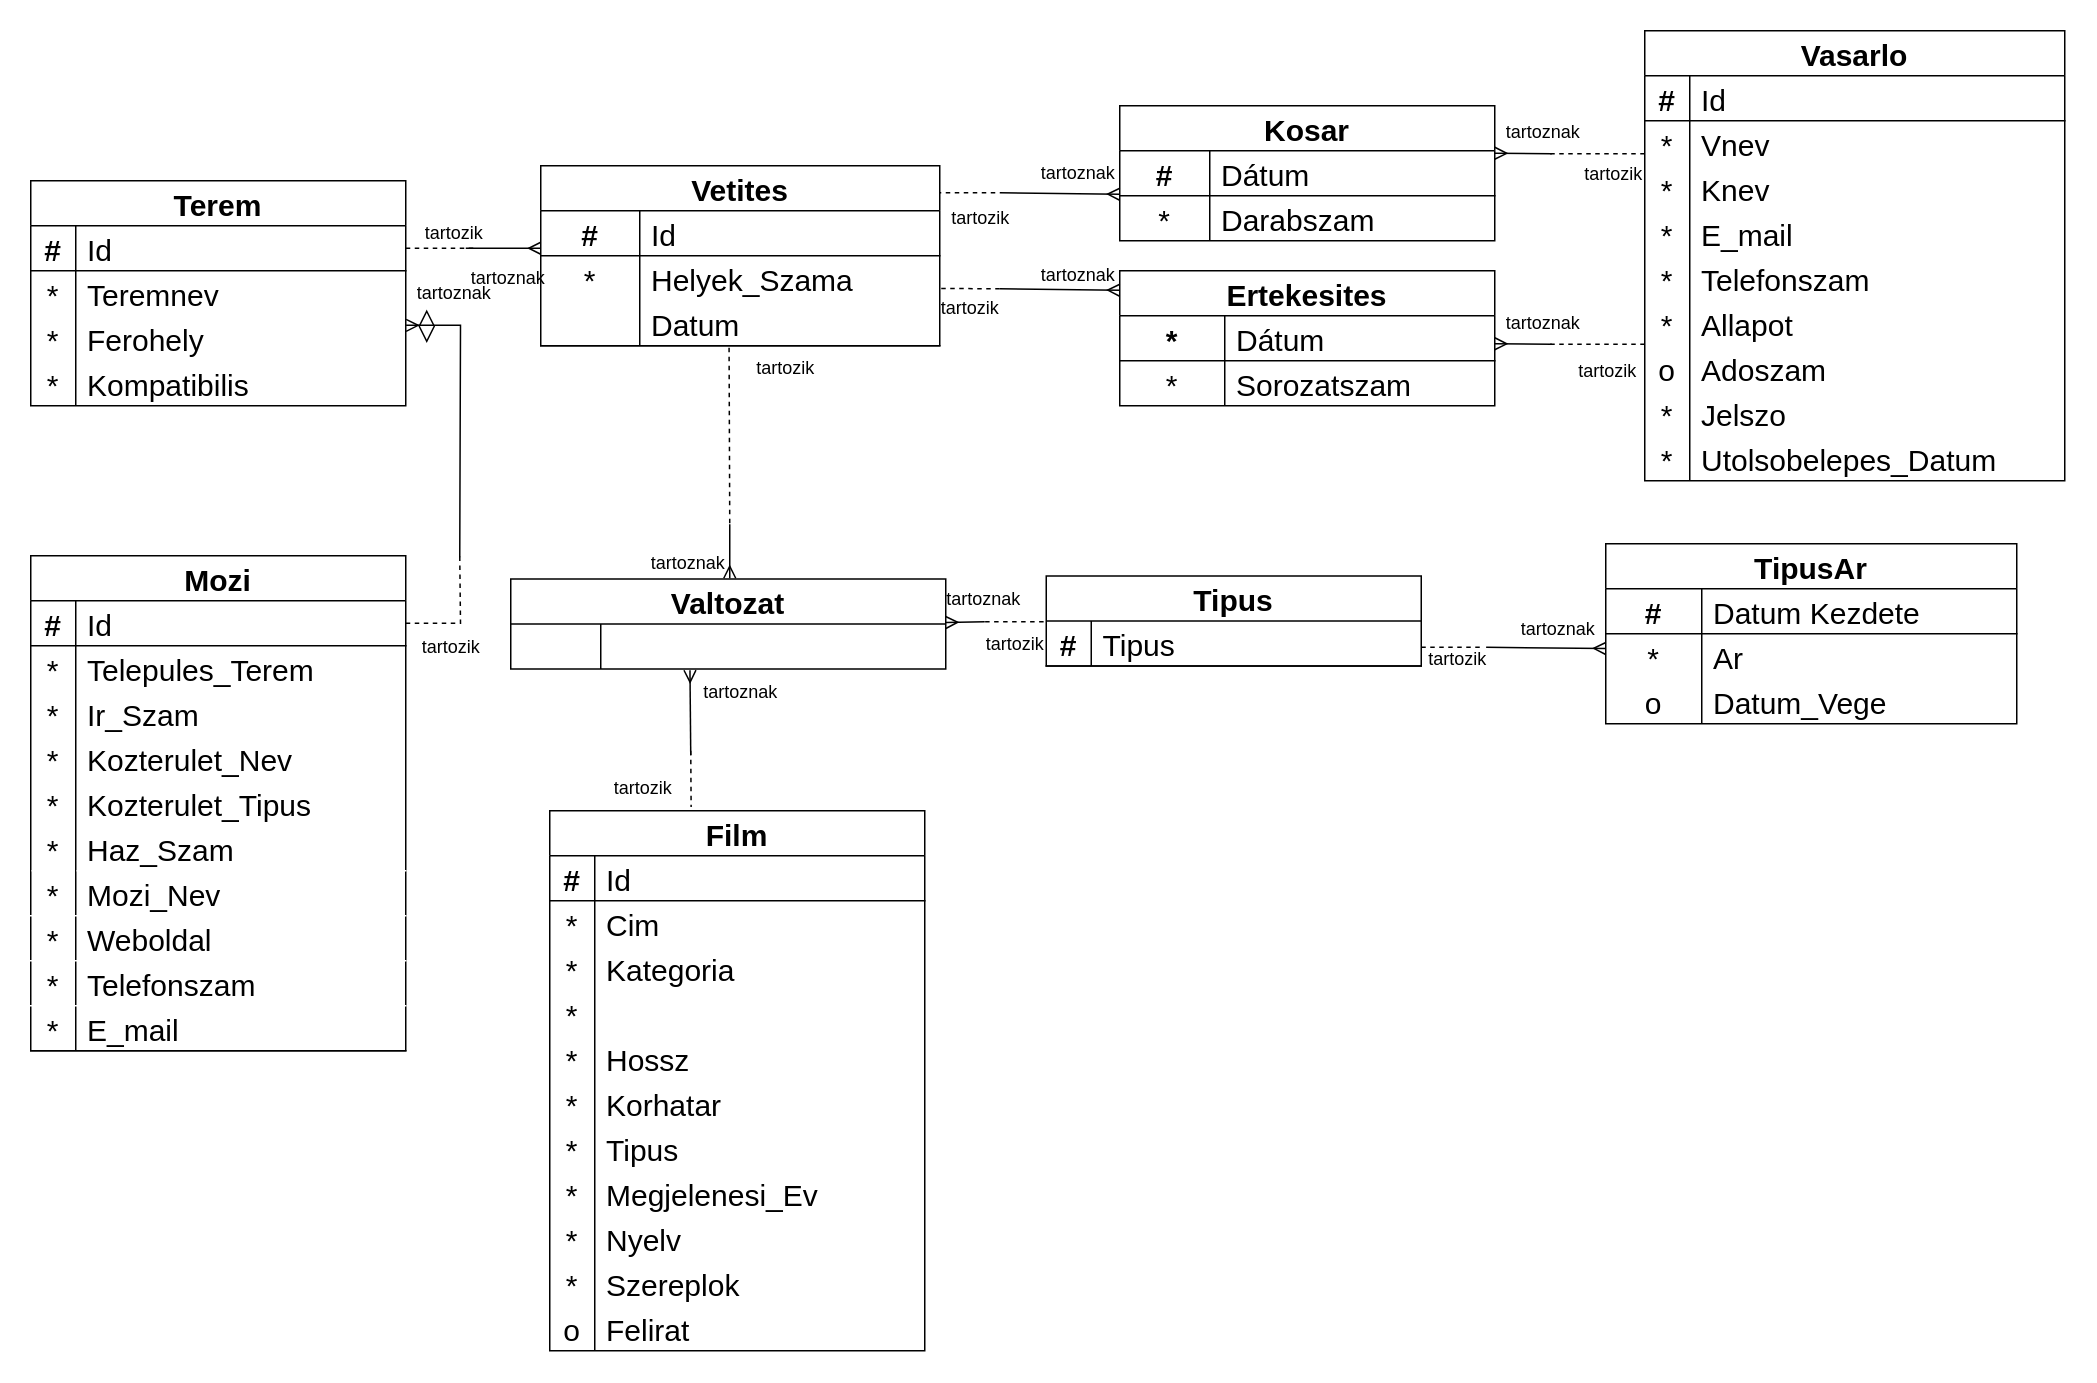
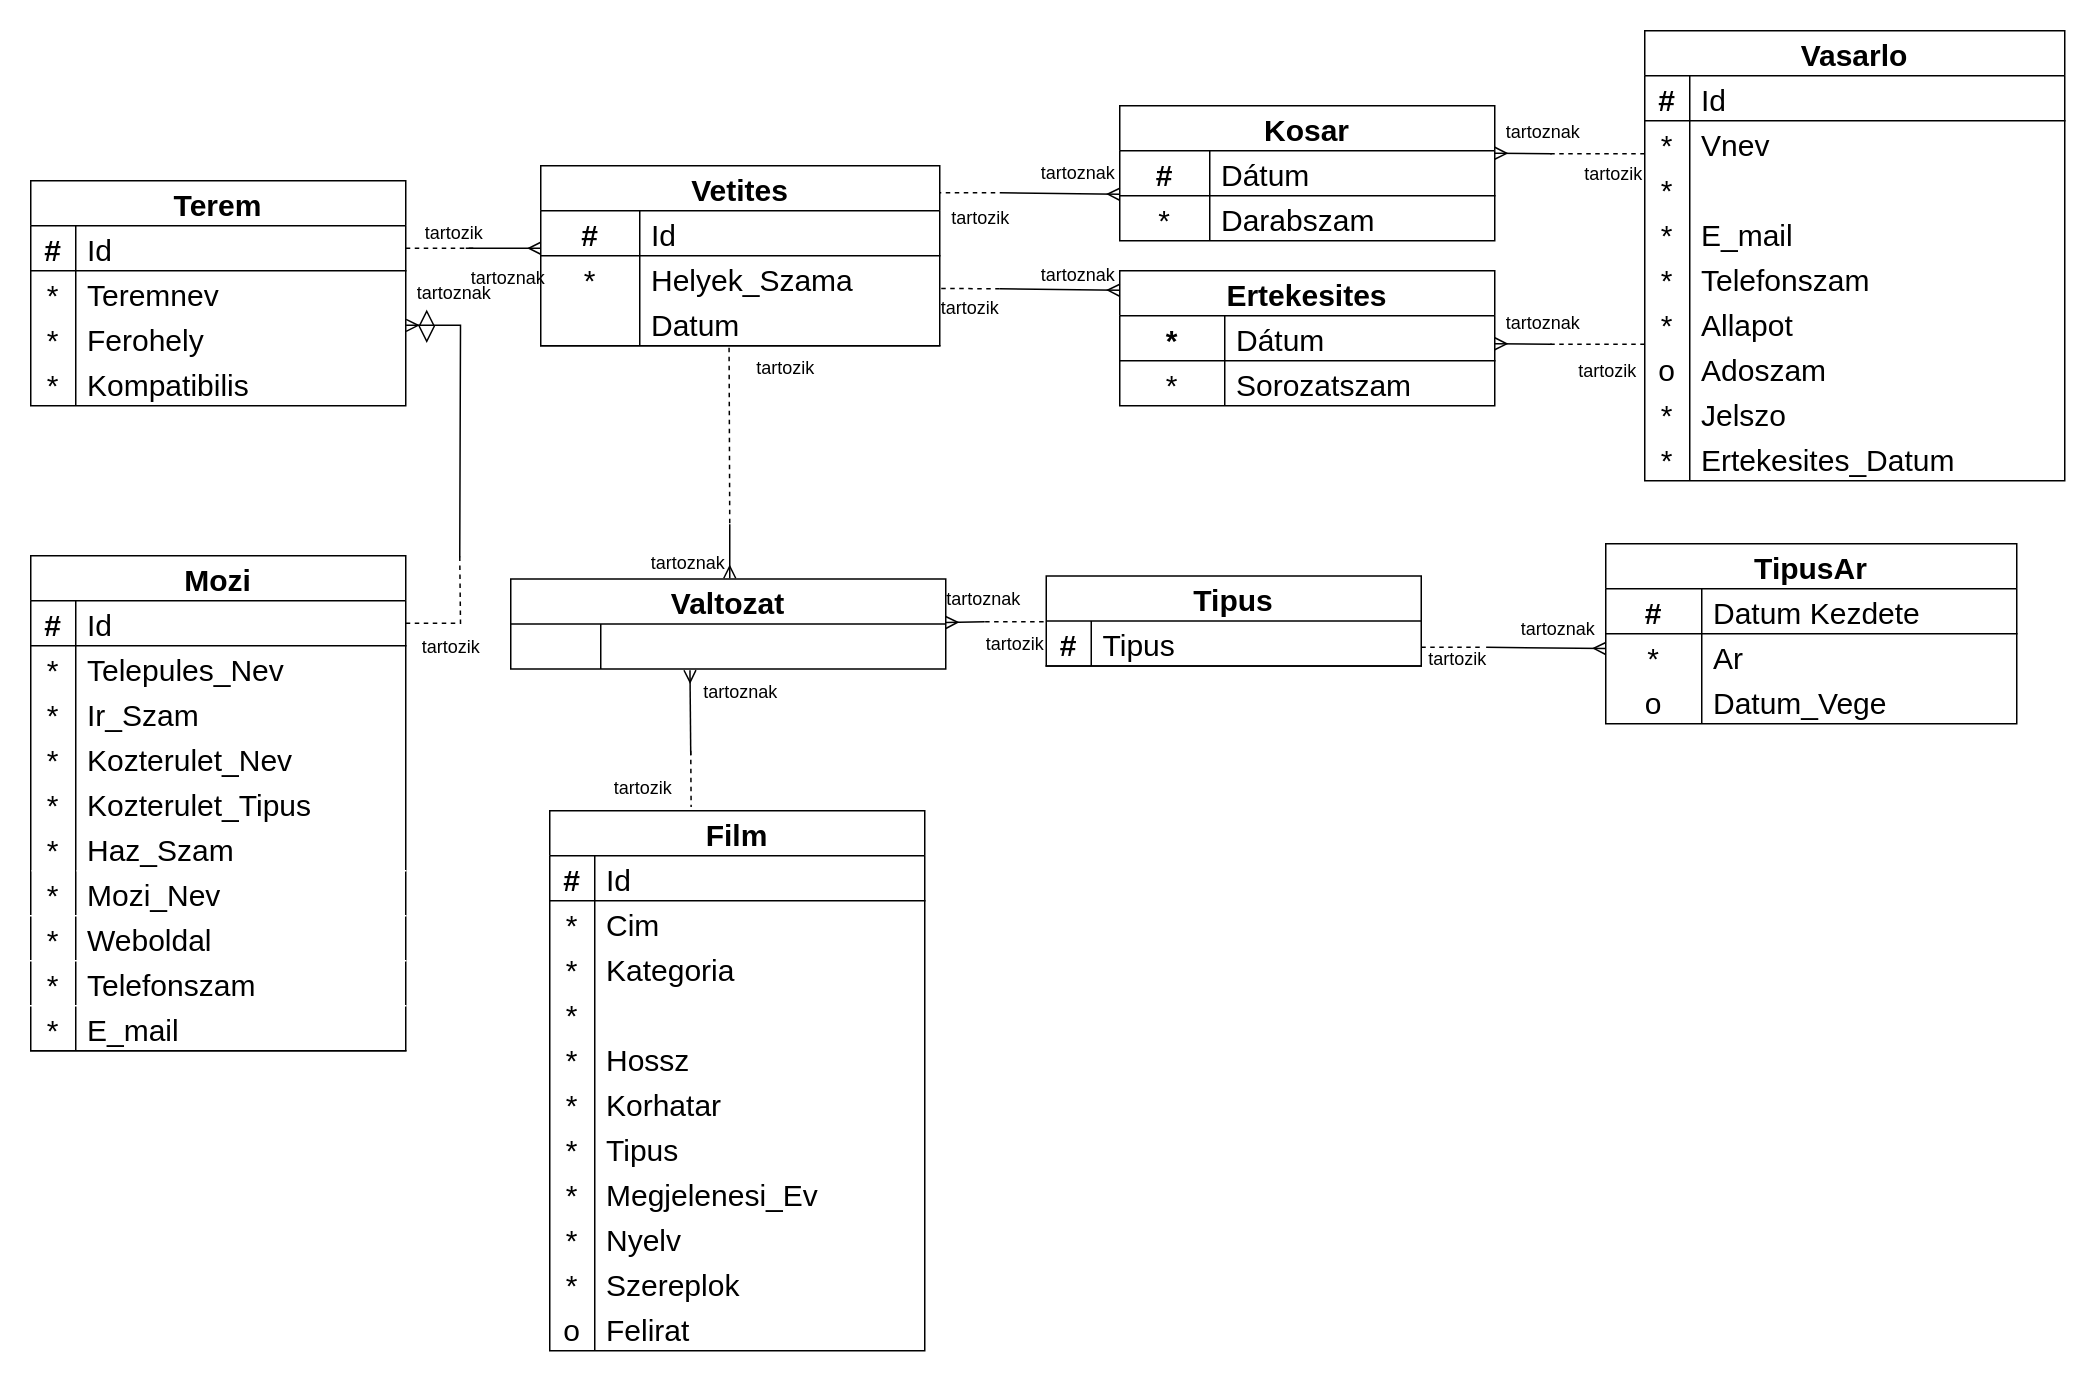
(1877, 188) -> none
(1853, 461) -> (1840, 461)
(205, 671) -> (188, 671)
